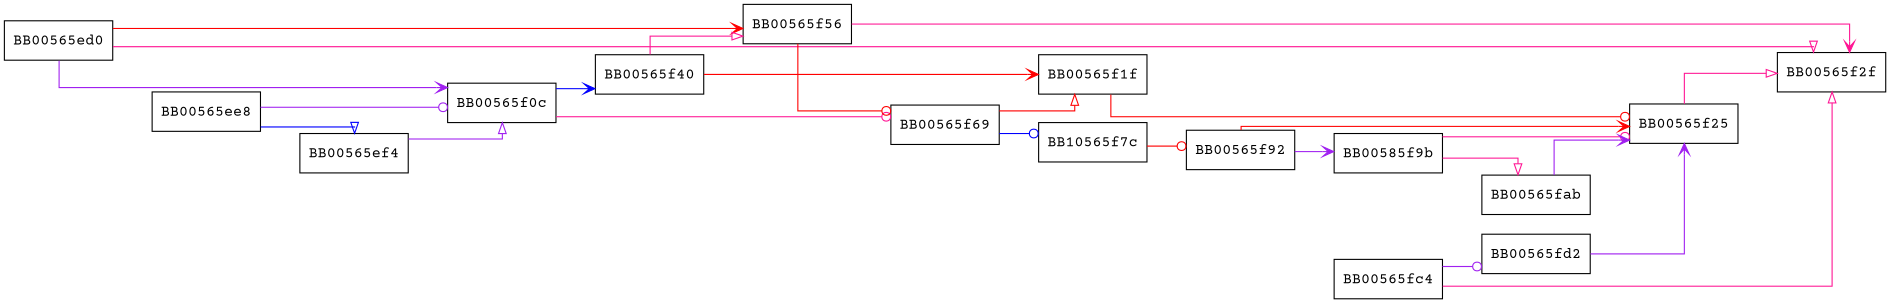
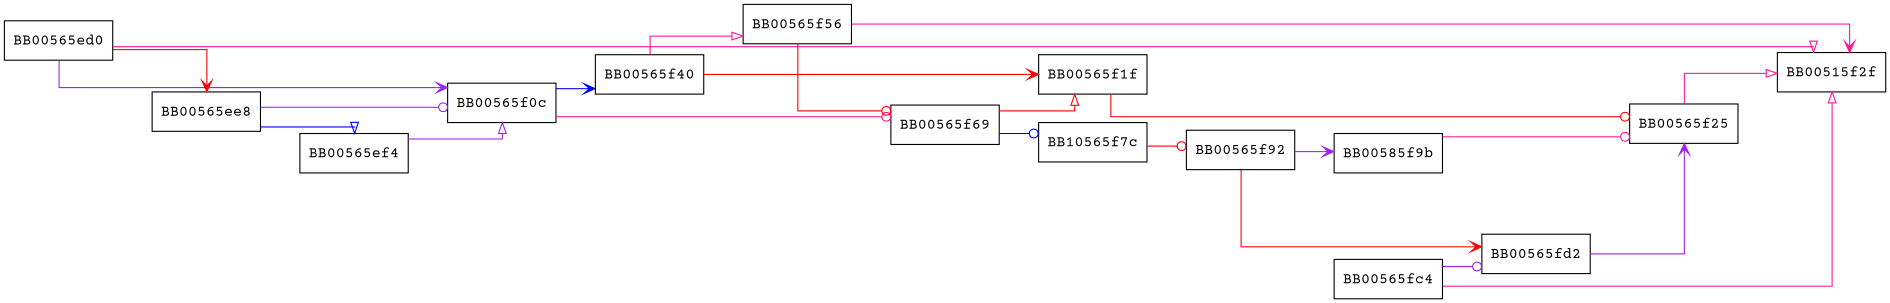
(422, 28) -> (175, 50)
(1832, 72) -> (1832, 72)
(1428, 126) -> (1318, 247)
(1536, 195) -> none
